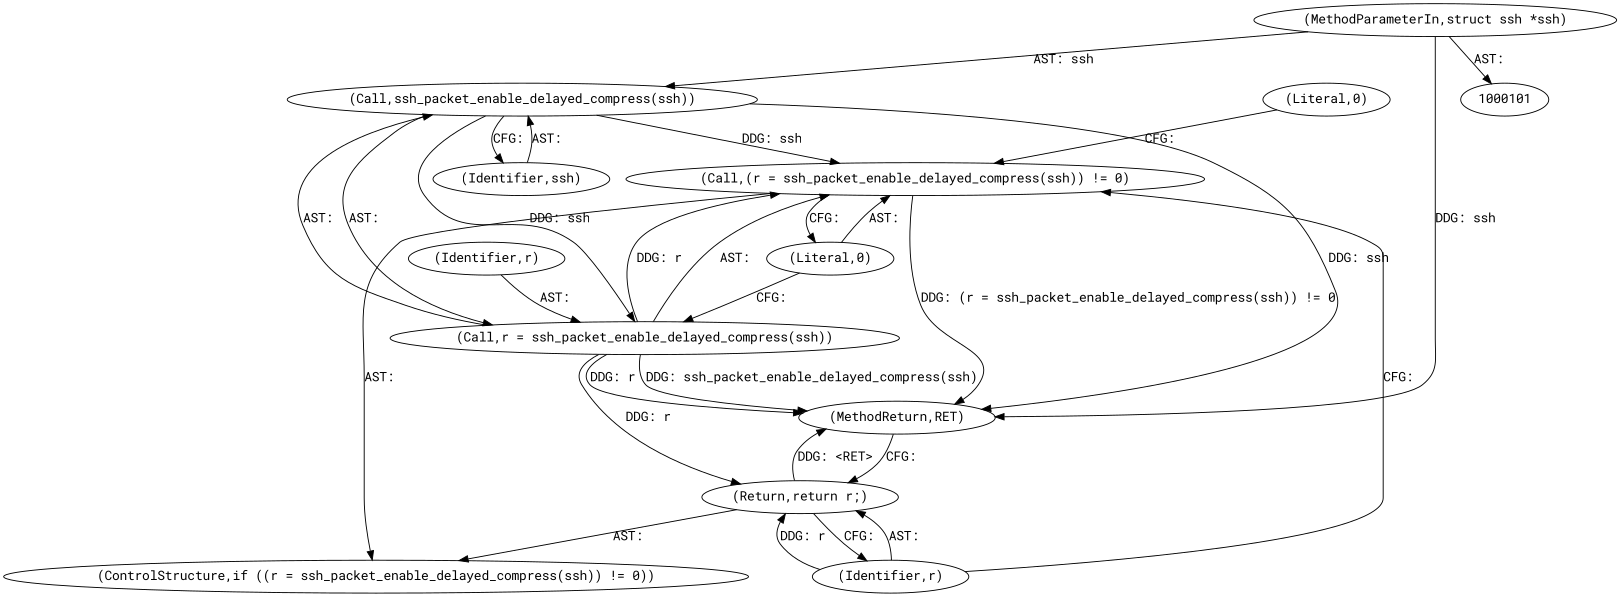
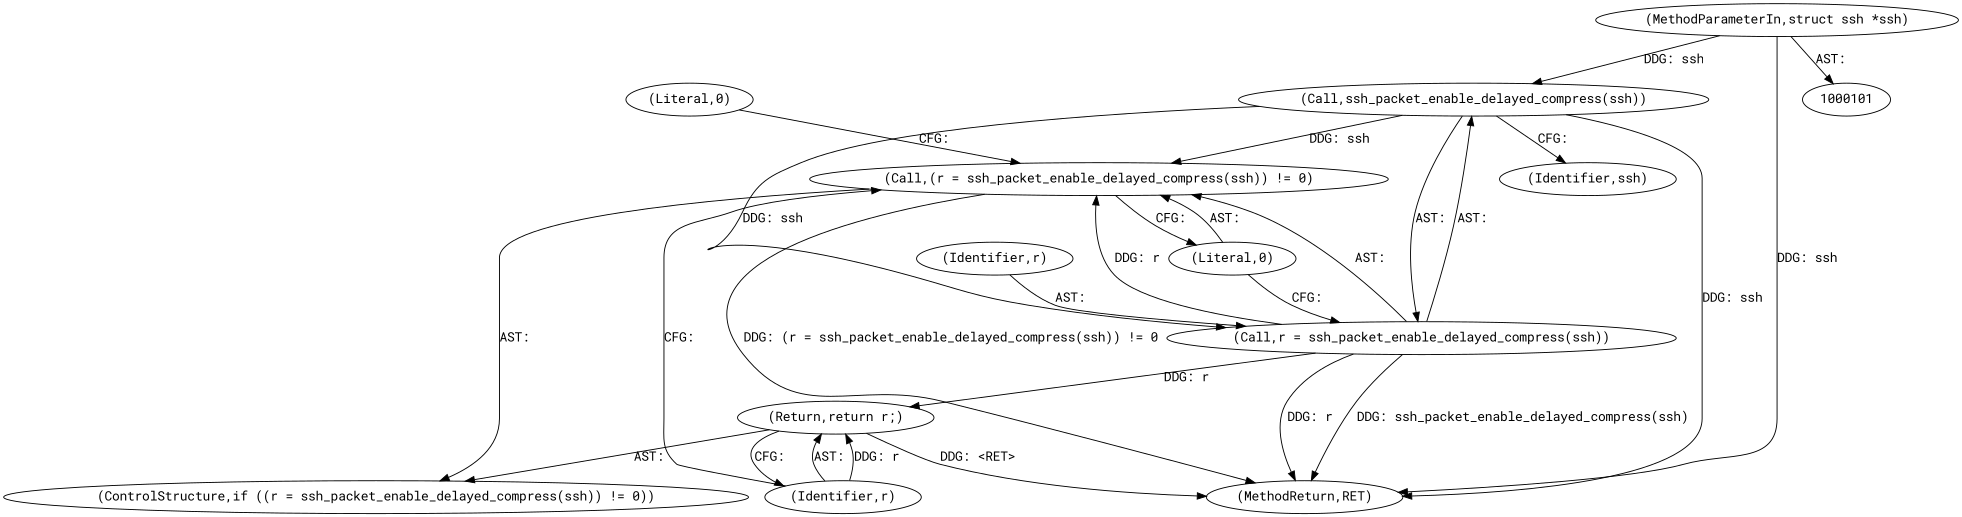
(1064, 60) -> (1674, 60)
(532, 144) -> none
(880, 461) -> none
